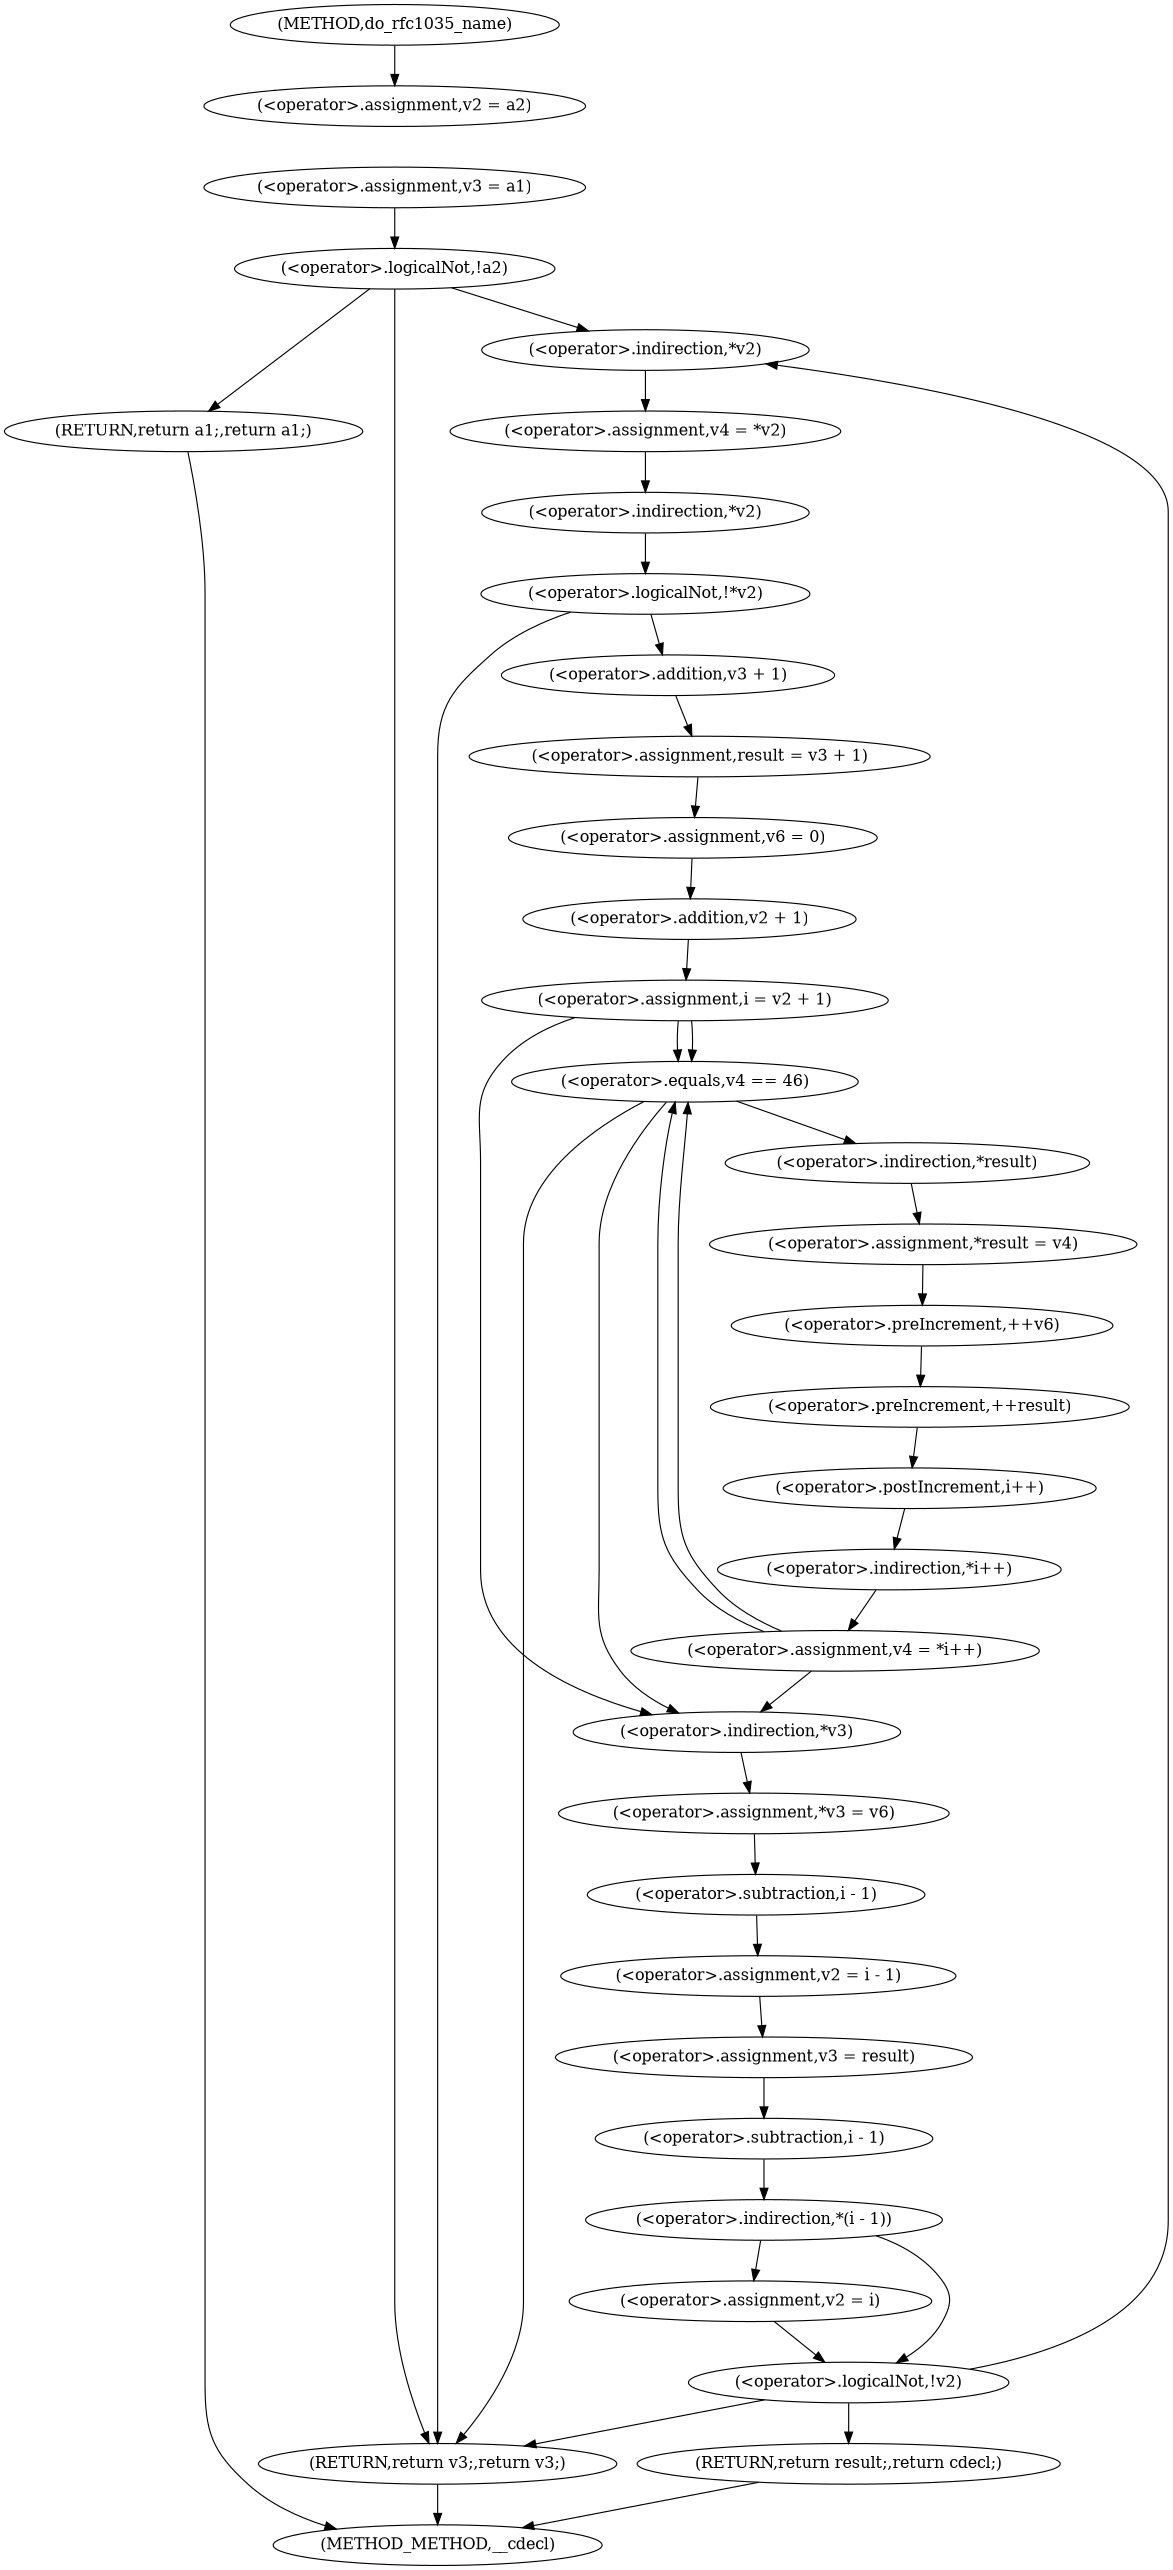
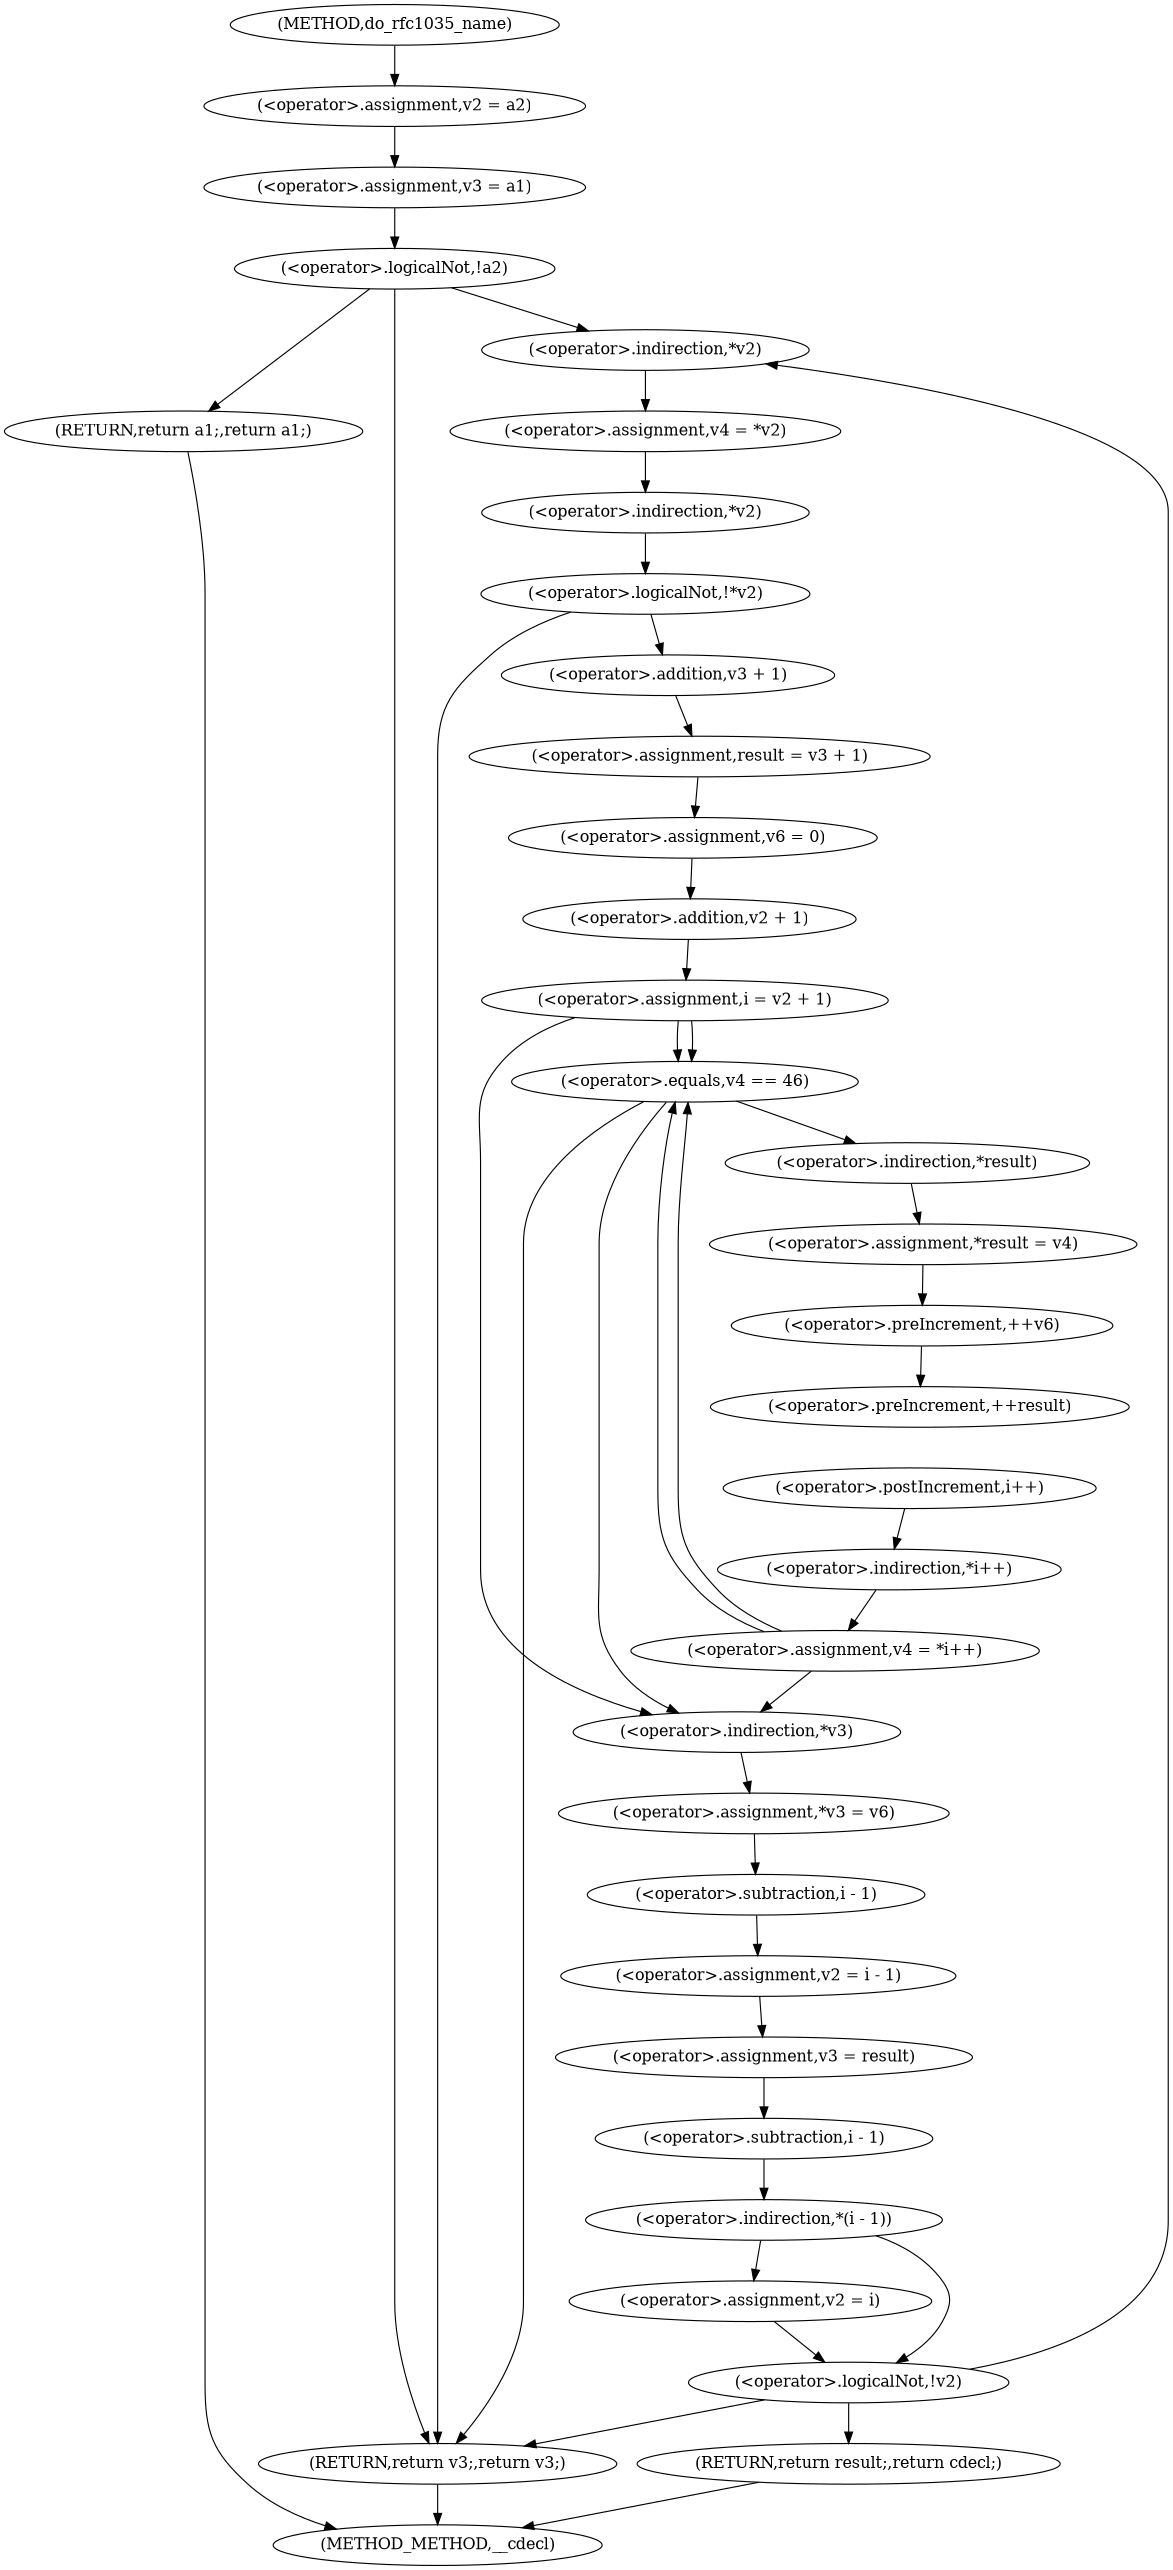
none -> (395, 141)
(915, 1442) -> none
